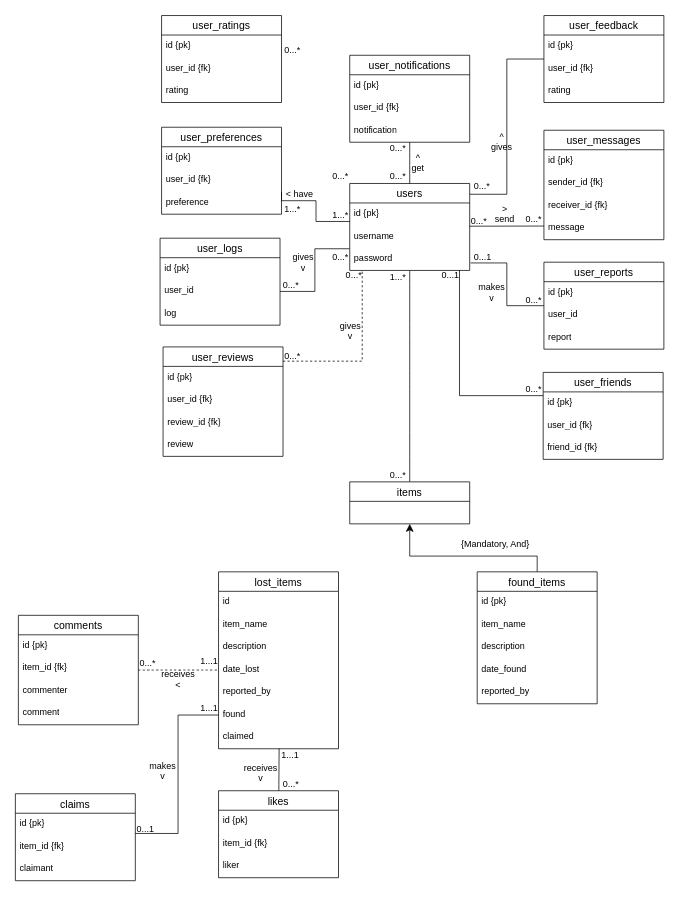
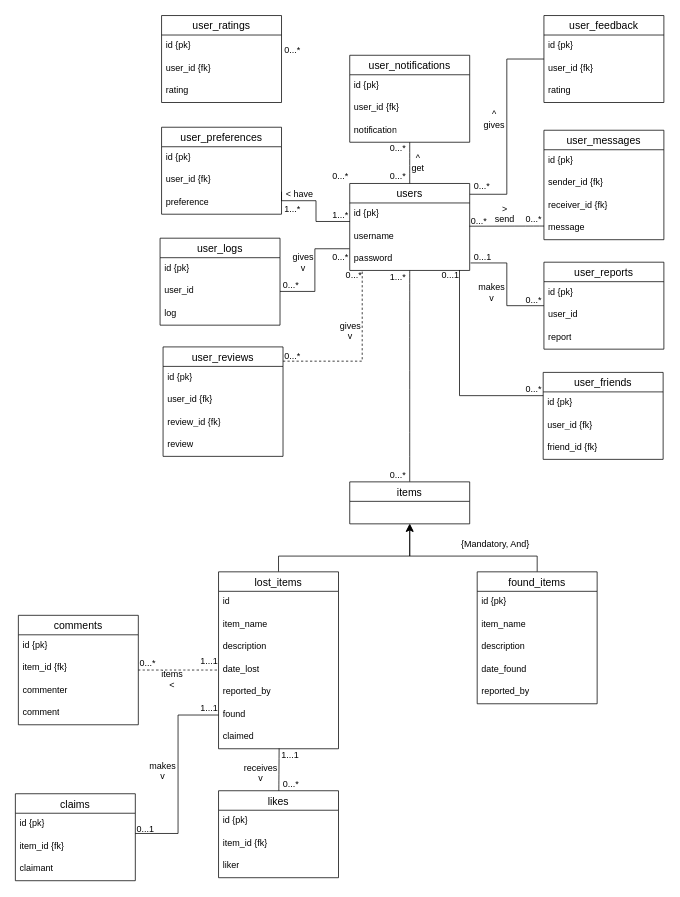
(511, 146) -> (504, 123)
none -> (335, 556)
(181, 680) -> (173, 680)
